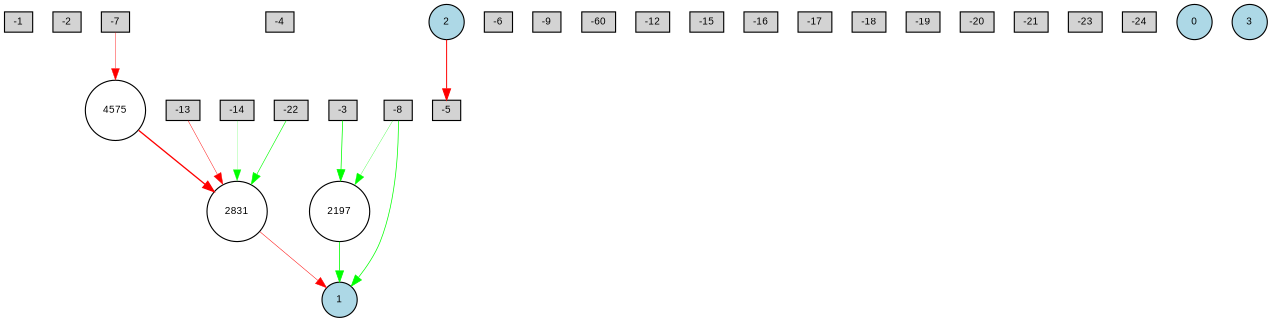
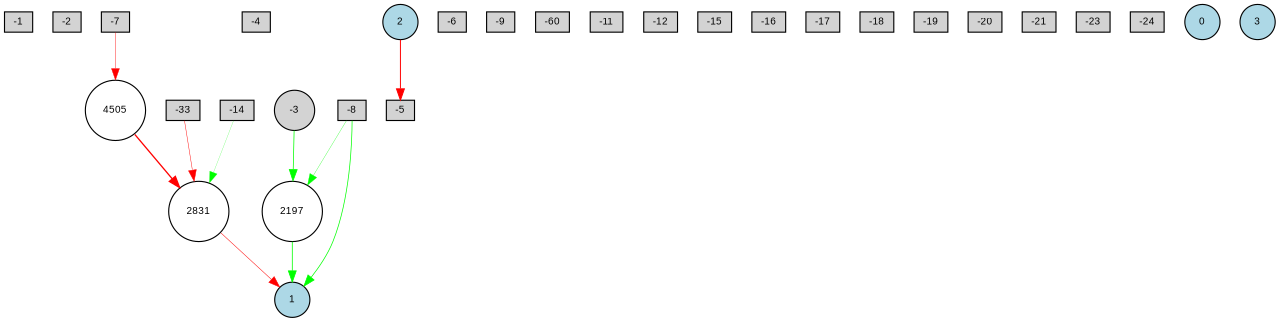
none -> (607, 22)
(115, 110) -> (115, 110)
(183, 110) -> (183, 110)
(291, 110) -> none
(343, 110) -> (295, 110)
